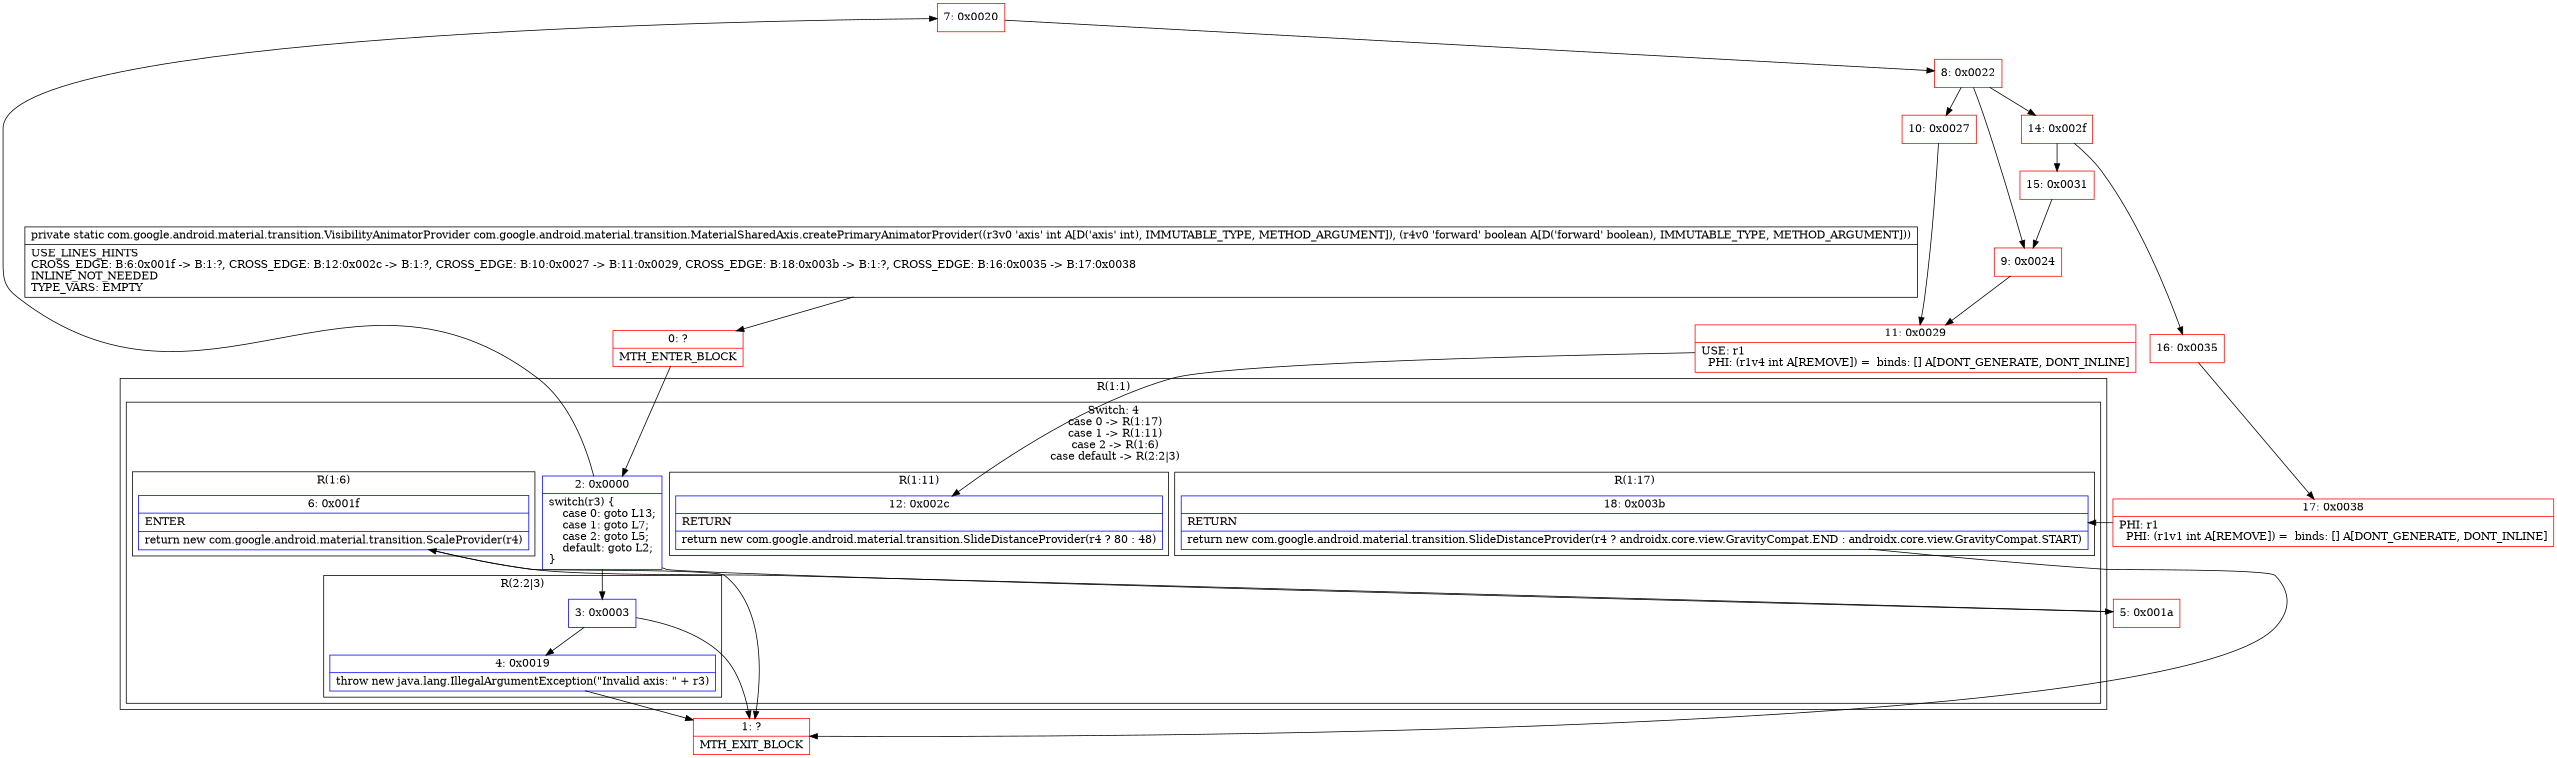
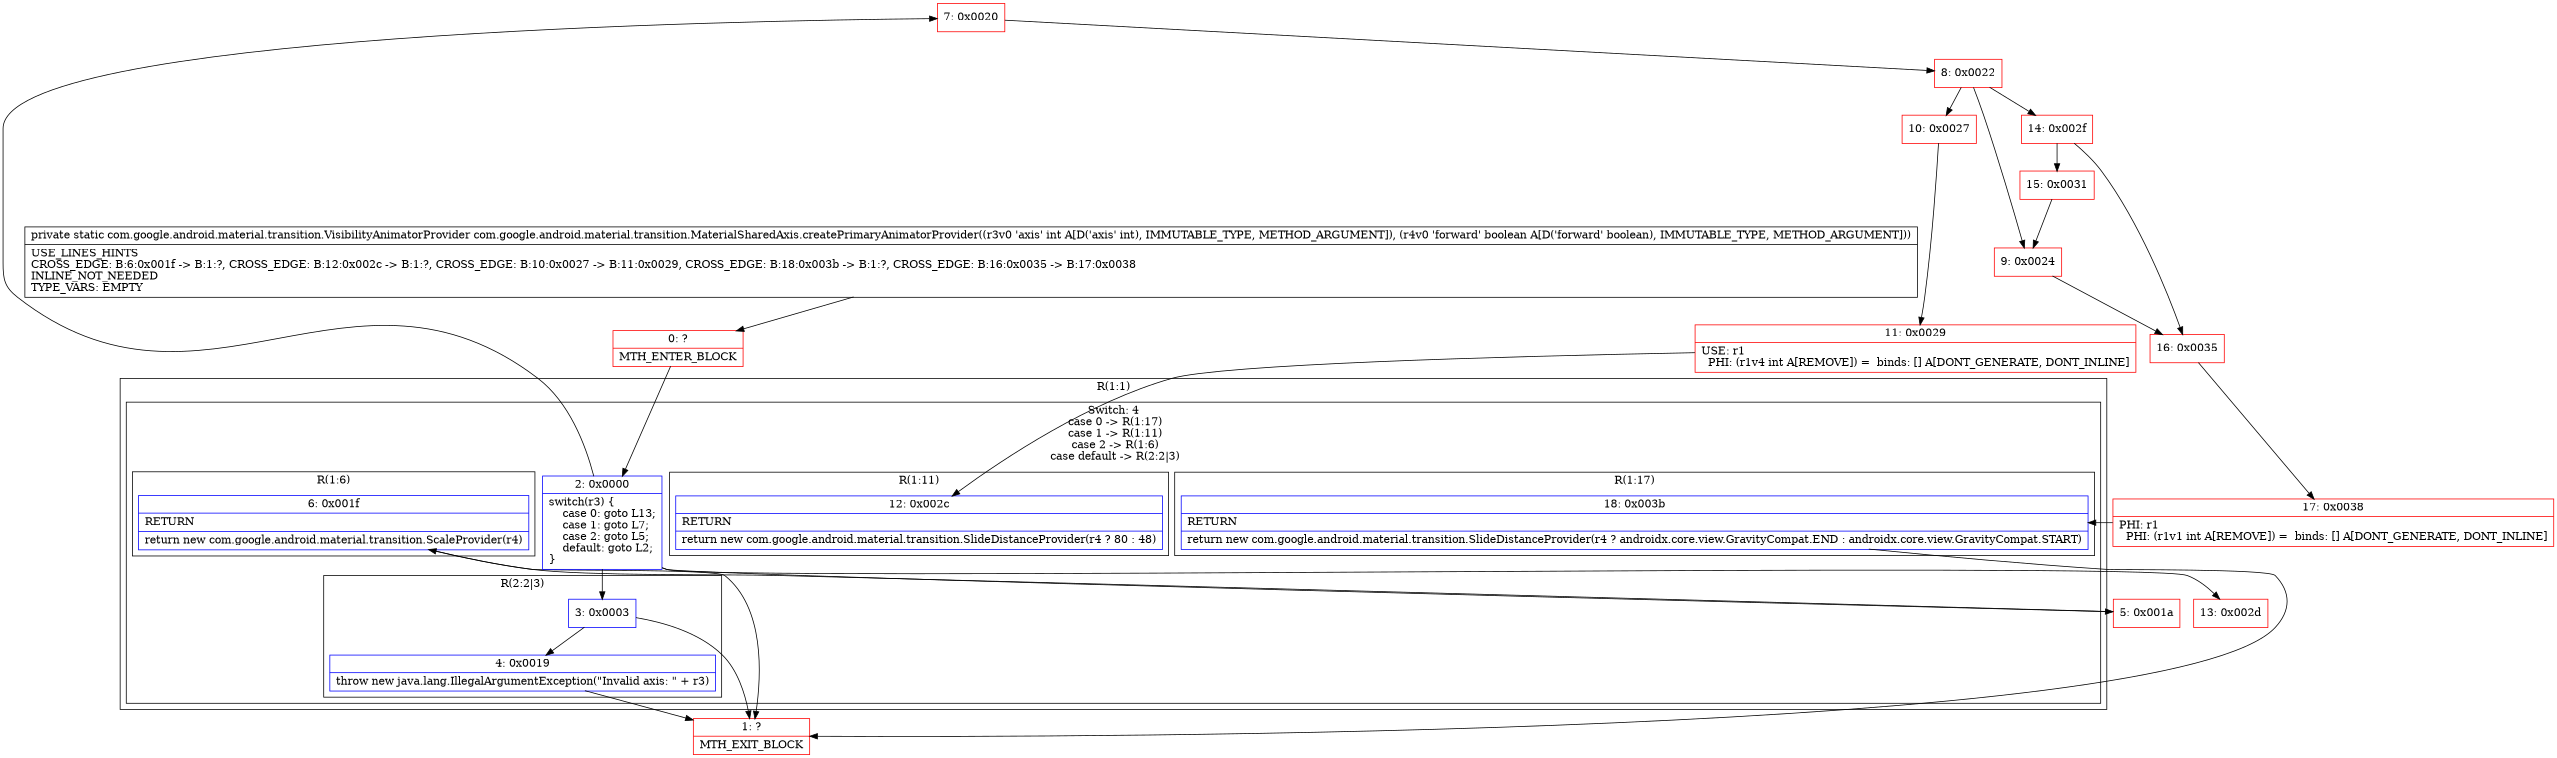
(1981, 298) -> (2104, 304)
(165, 522) -> (170, 522)
none -> (2231, 613)
